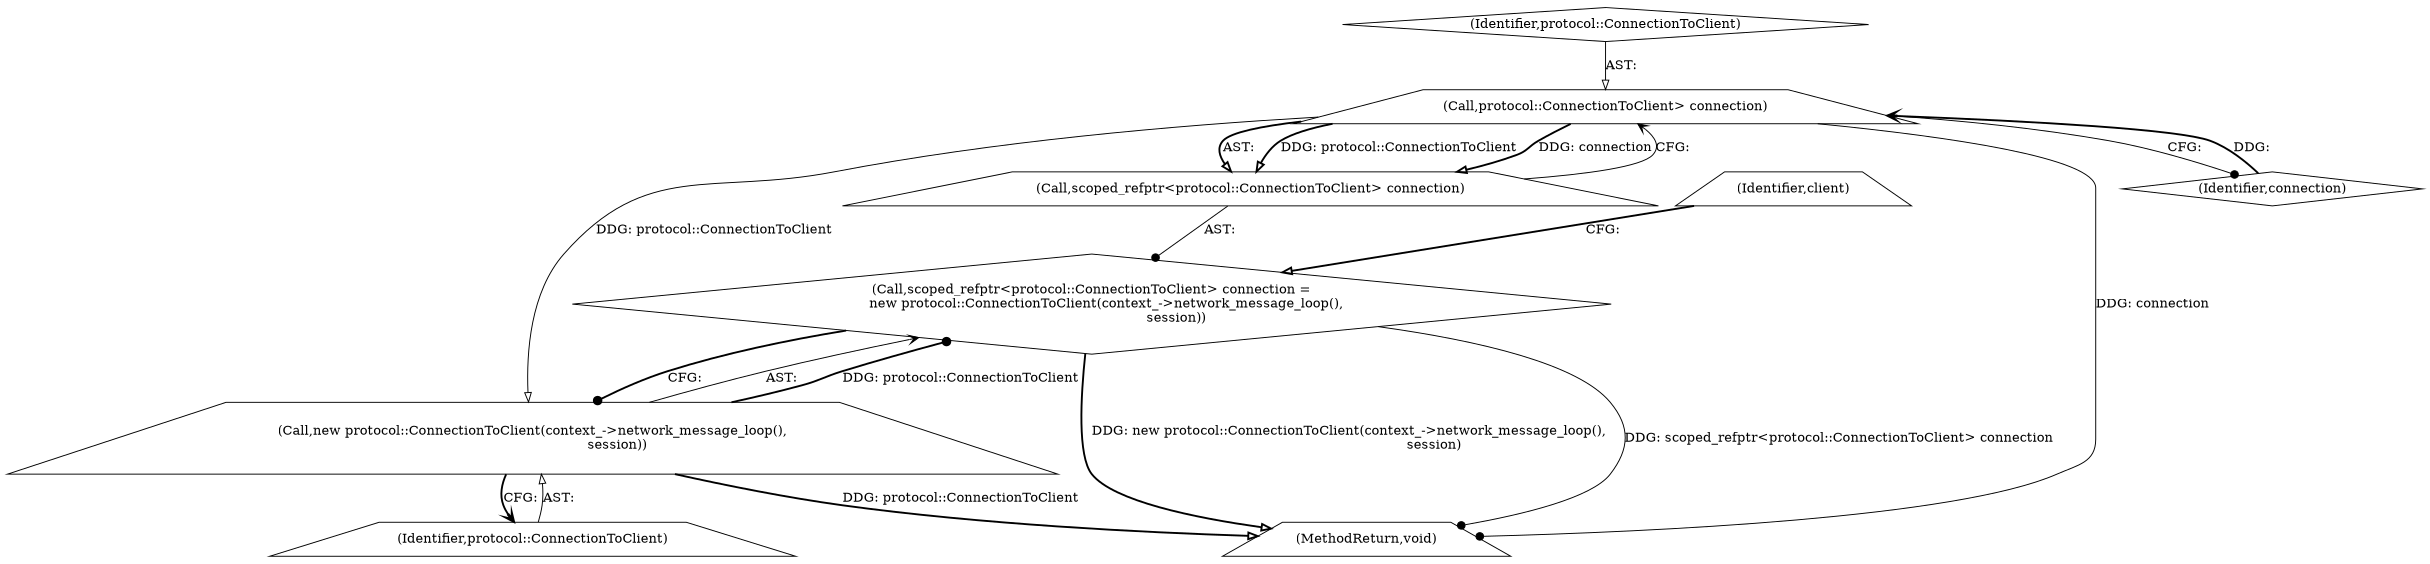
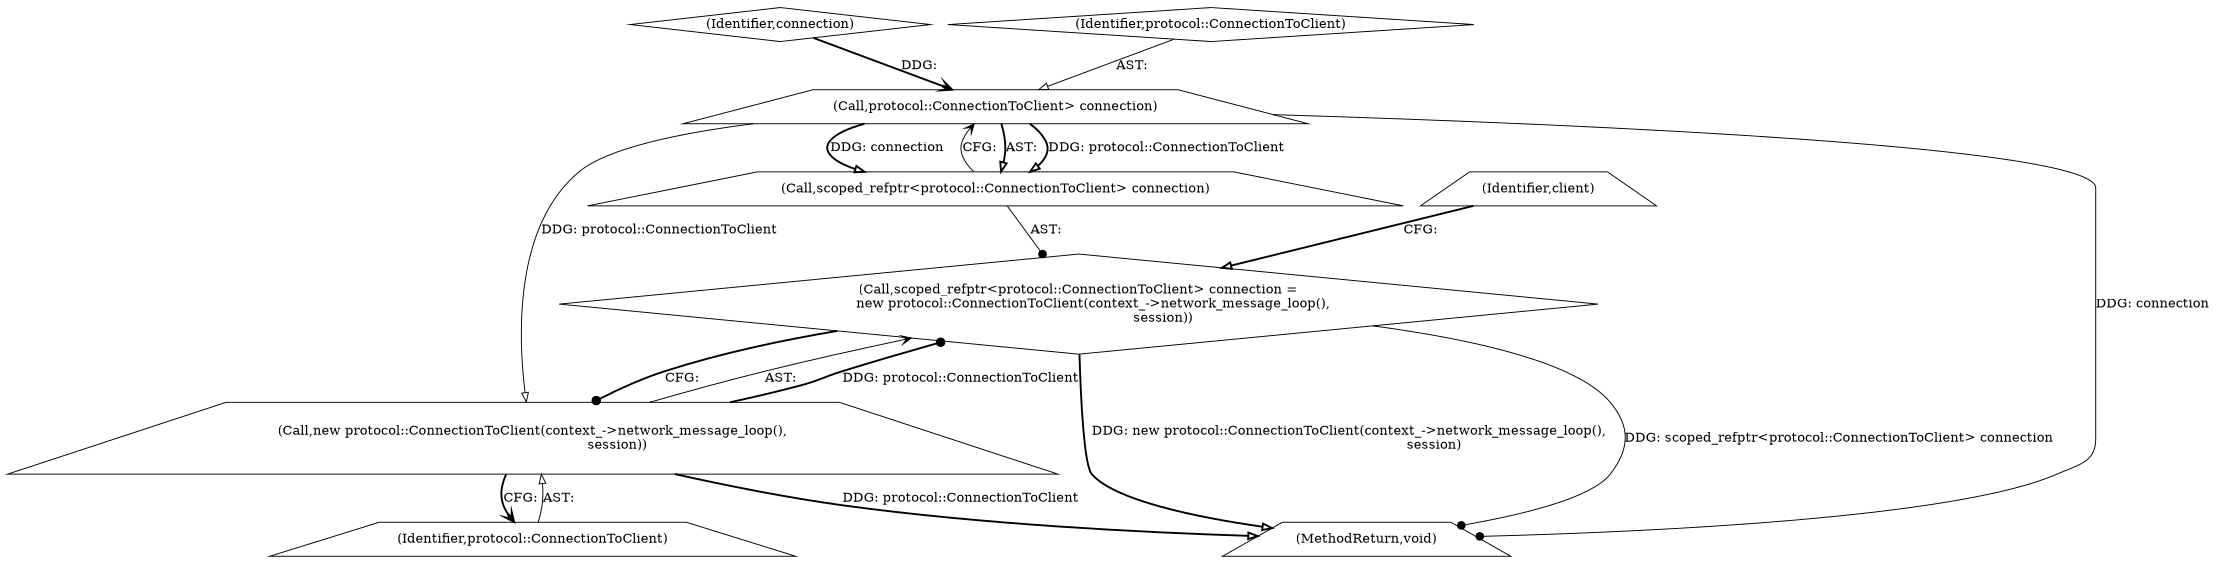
(2061, 133) -> none
